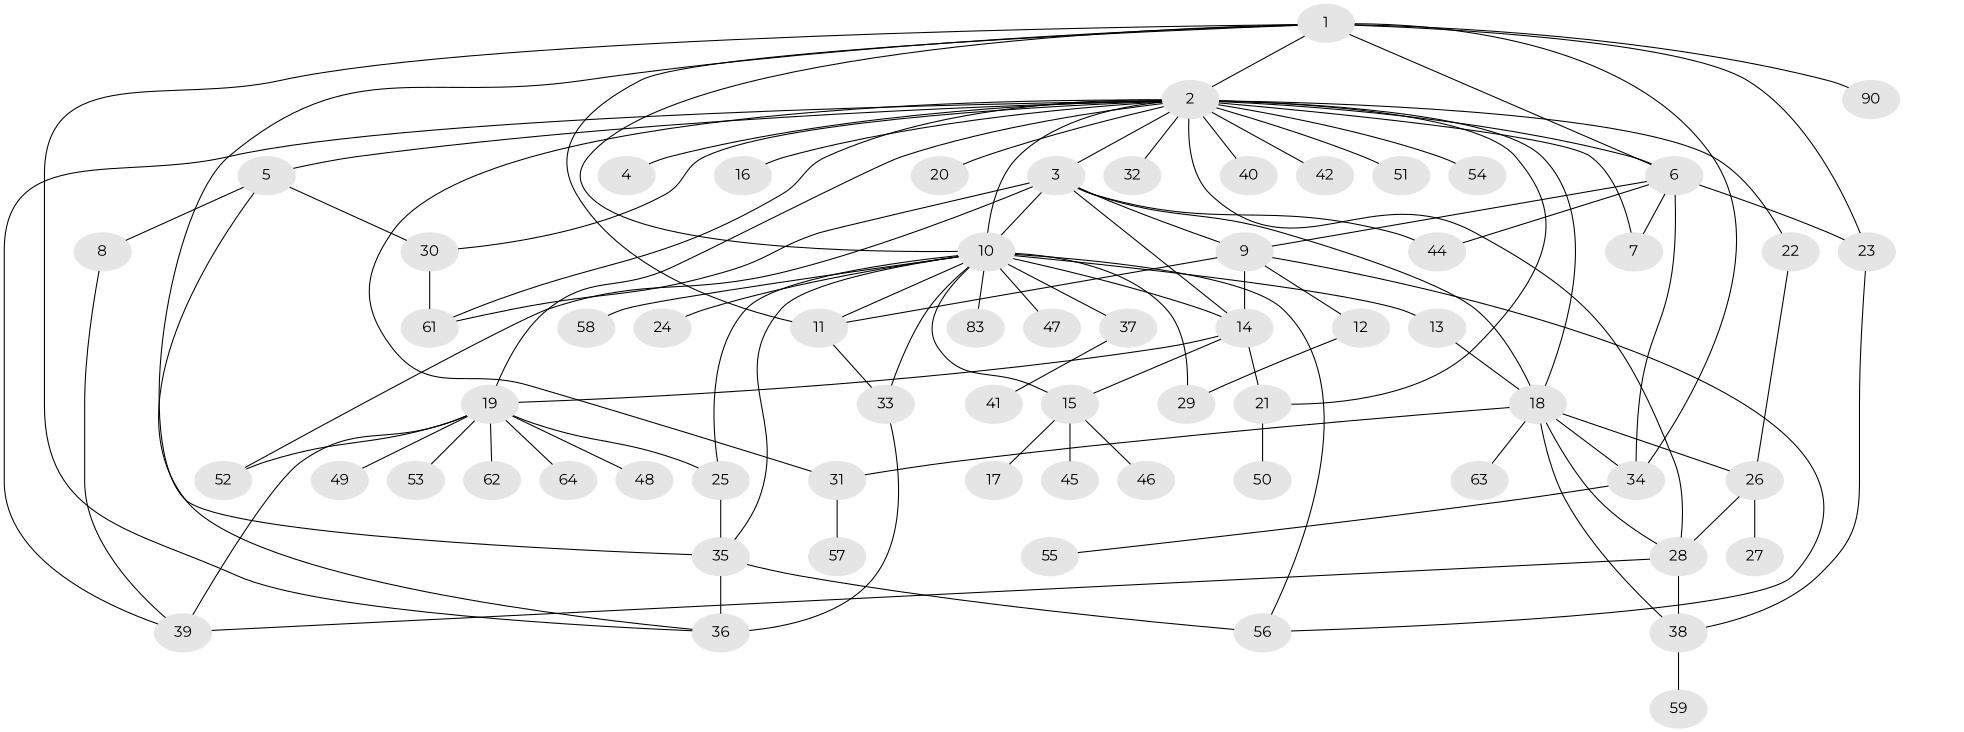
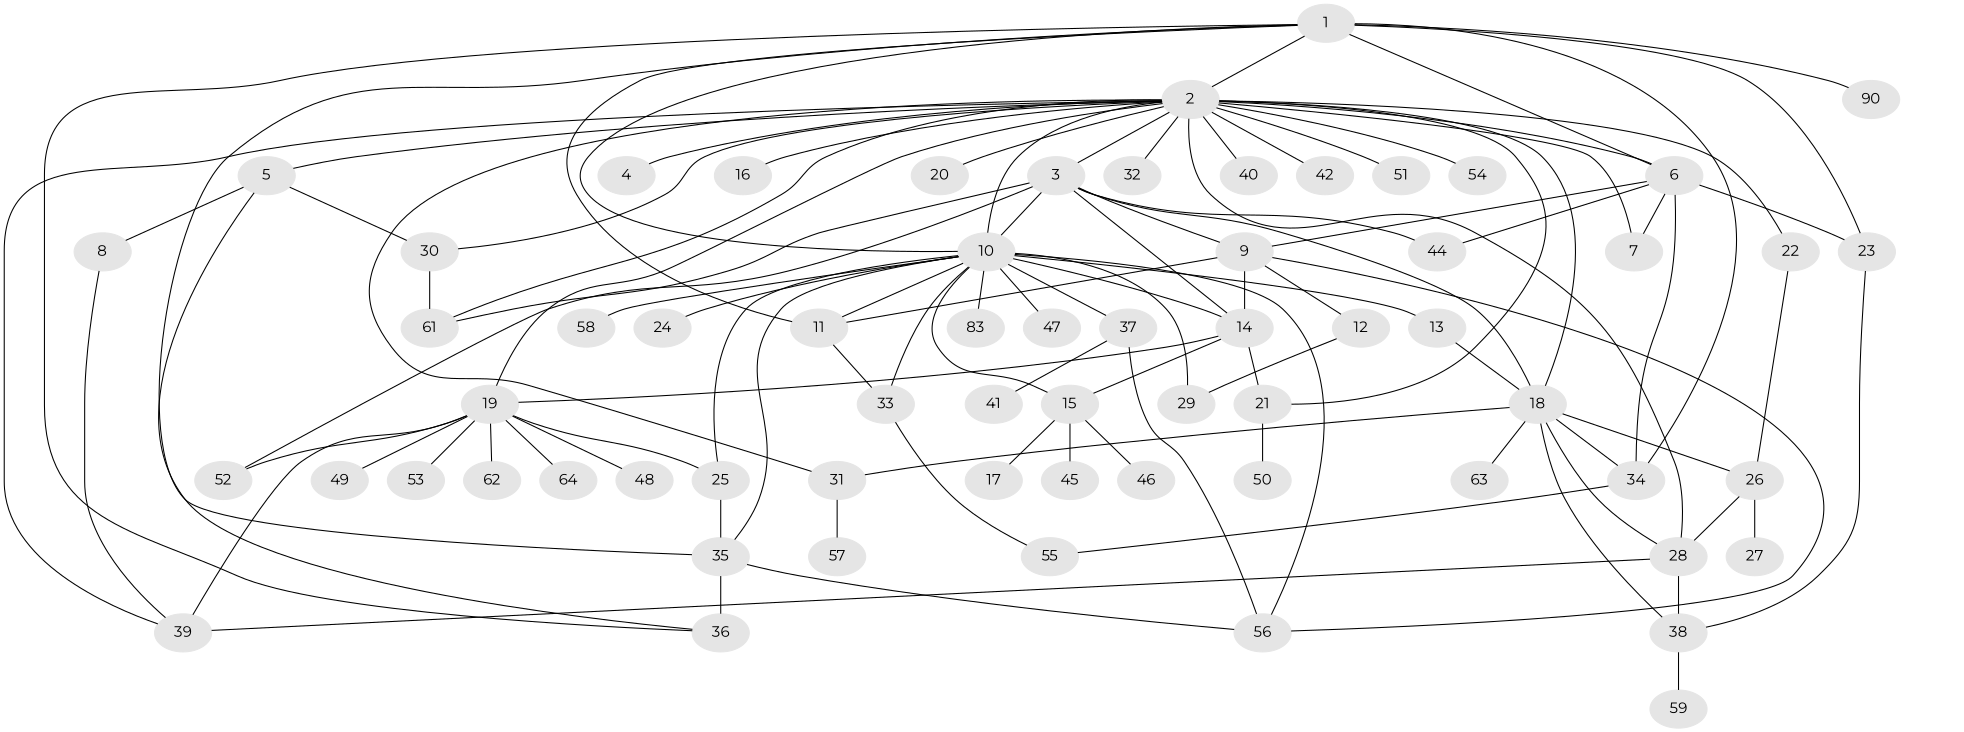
none -> (1194, 477)
(879, 569) -> (951, 495)
